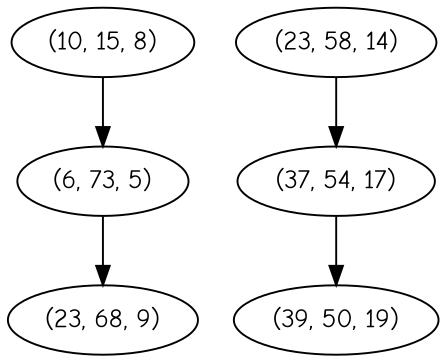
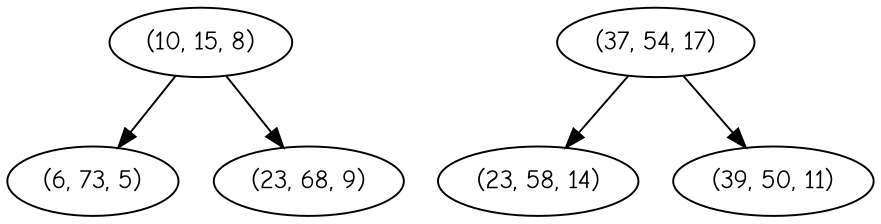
(336, 102) -> (603, 104)
(103, 241) -> (249, 104)
(336, 320) -> (773, 181)
